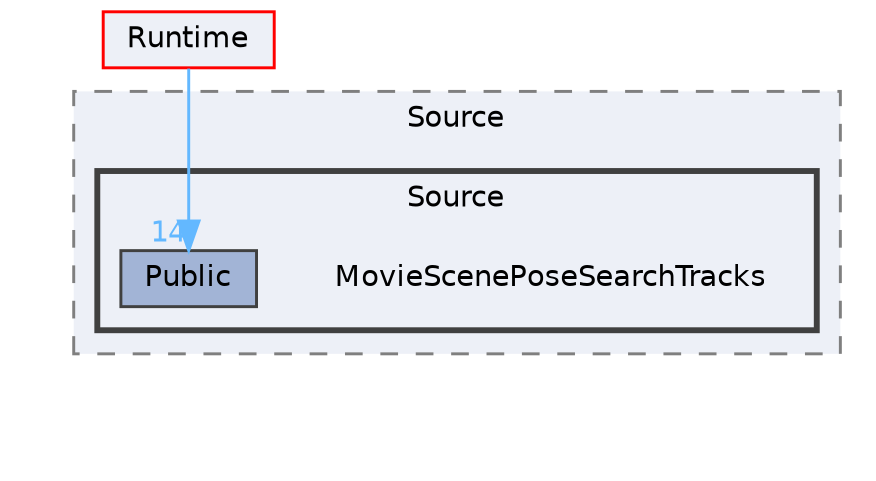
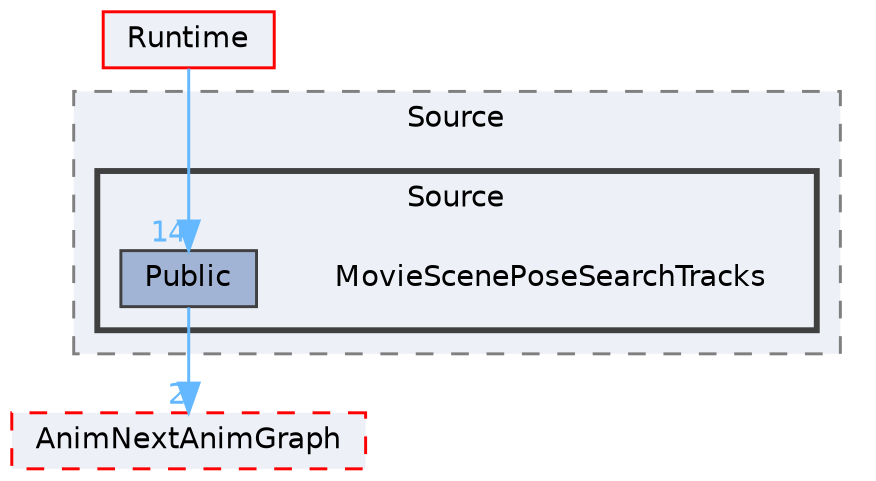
none -> (189, 441)
